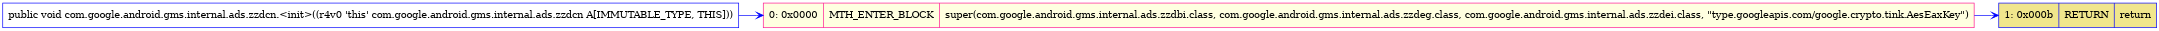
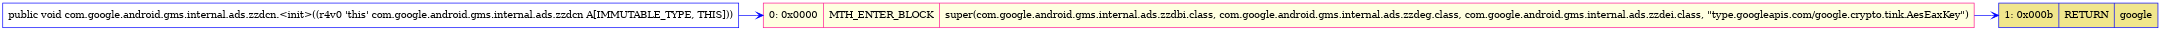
(2135, 15) -> (2136, 15)
